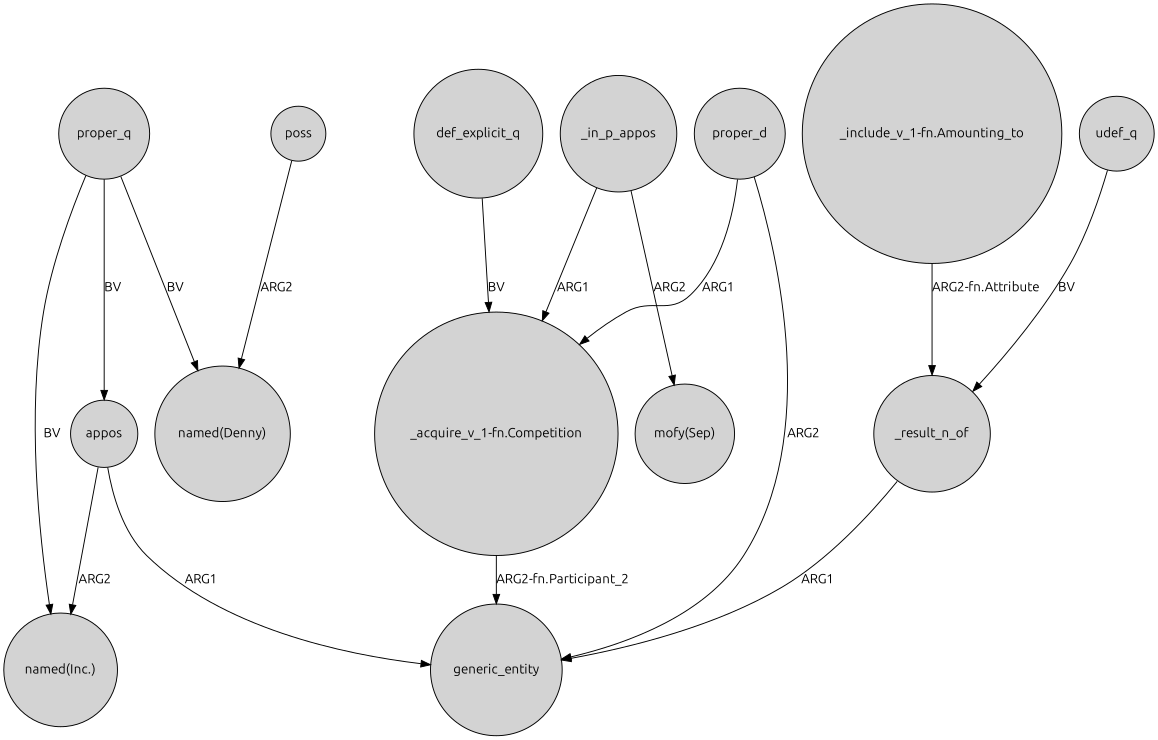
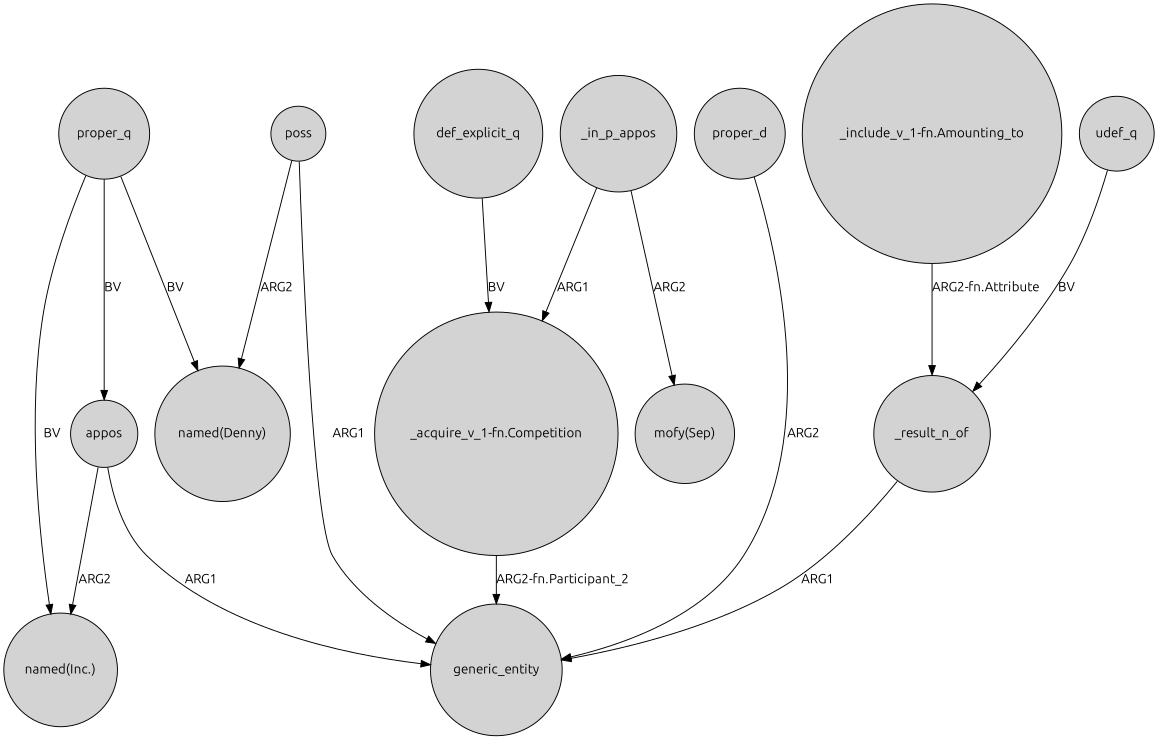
(694, 291) -> none
none -> (313, 423)
